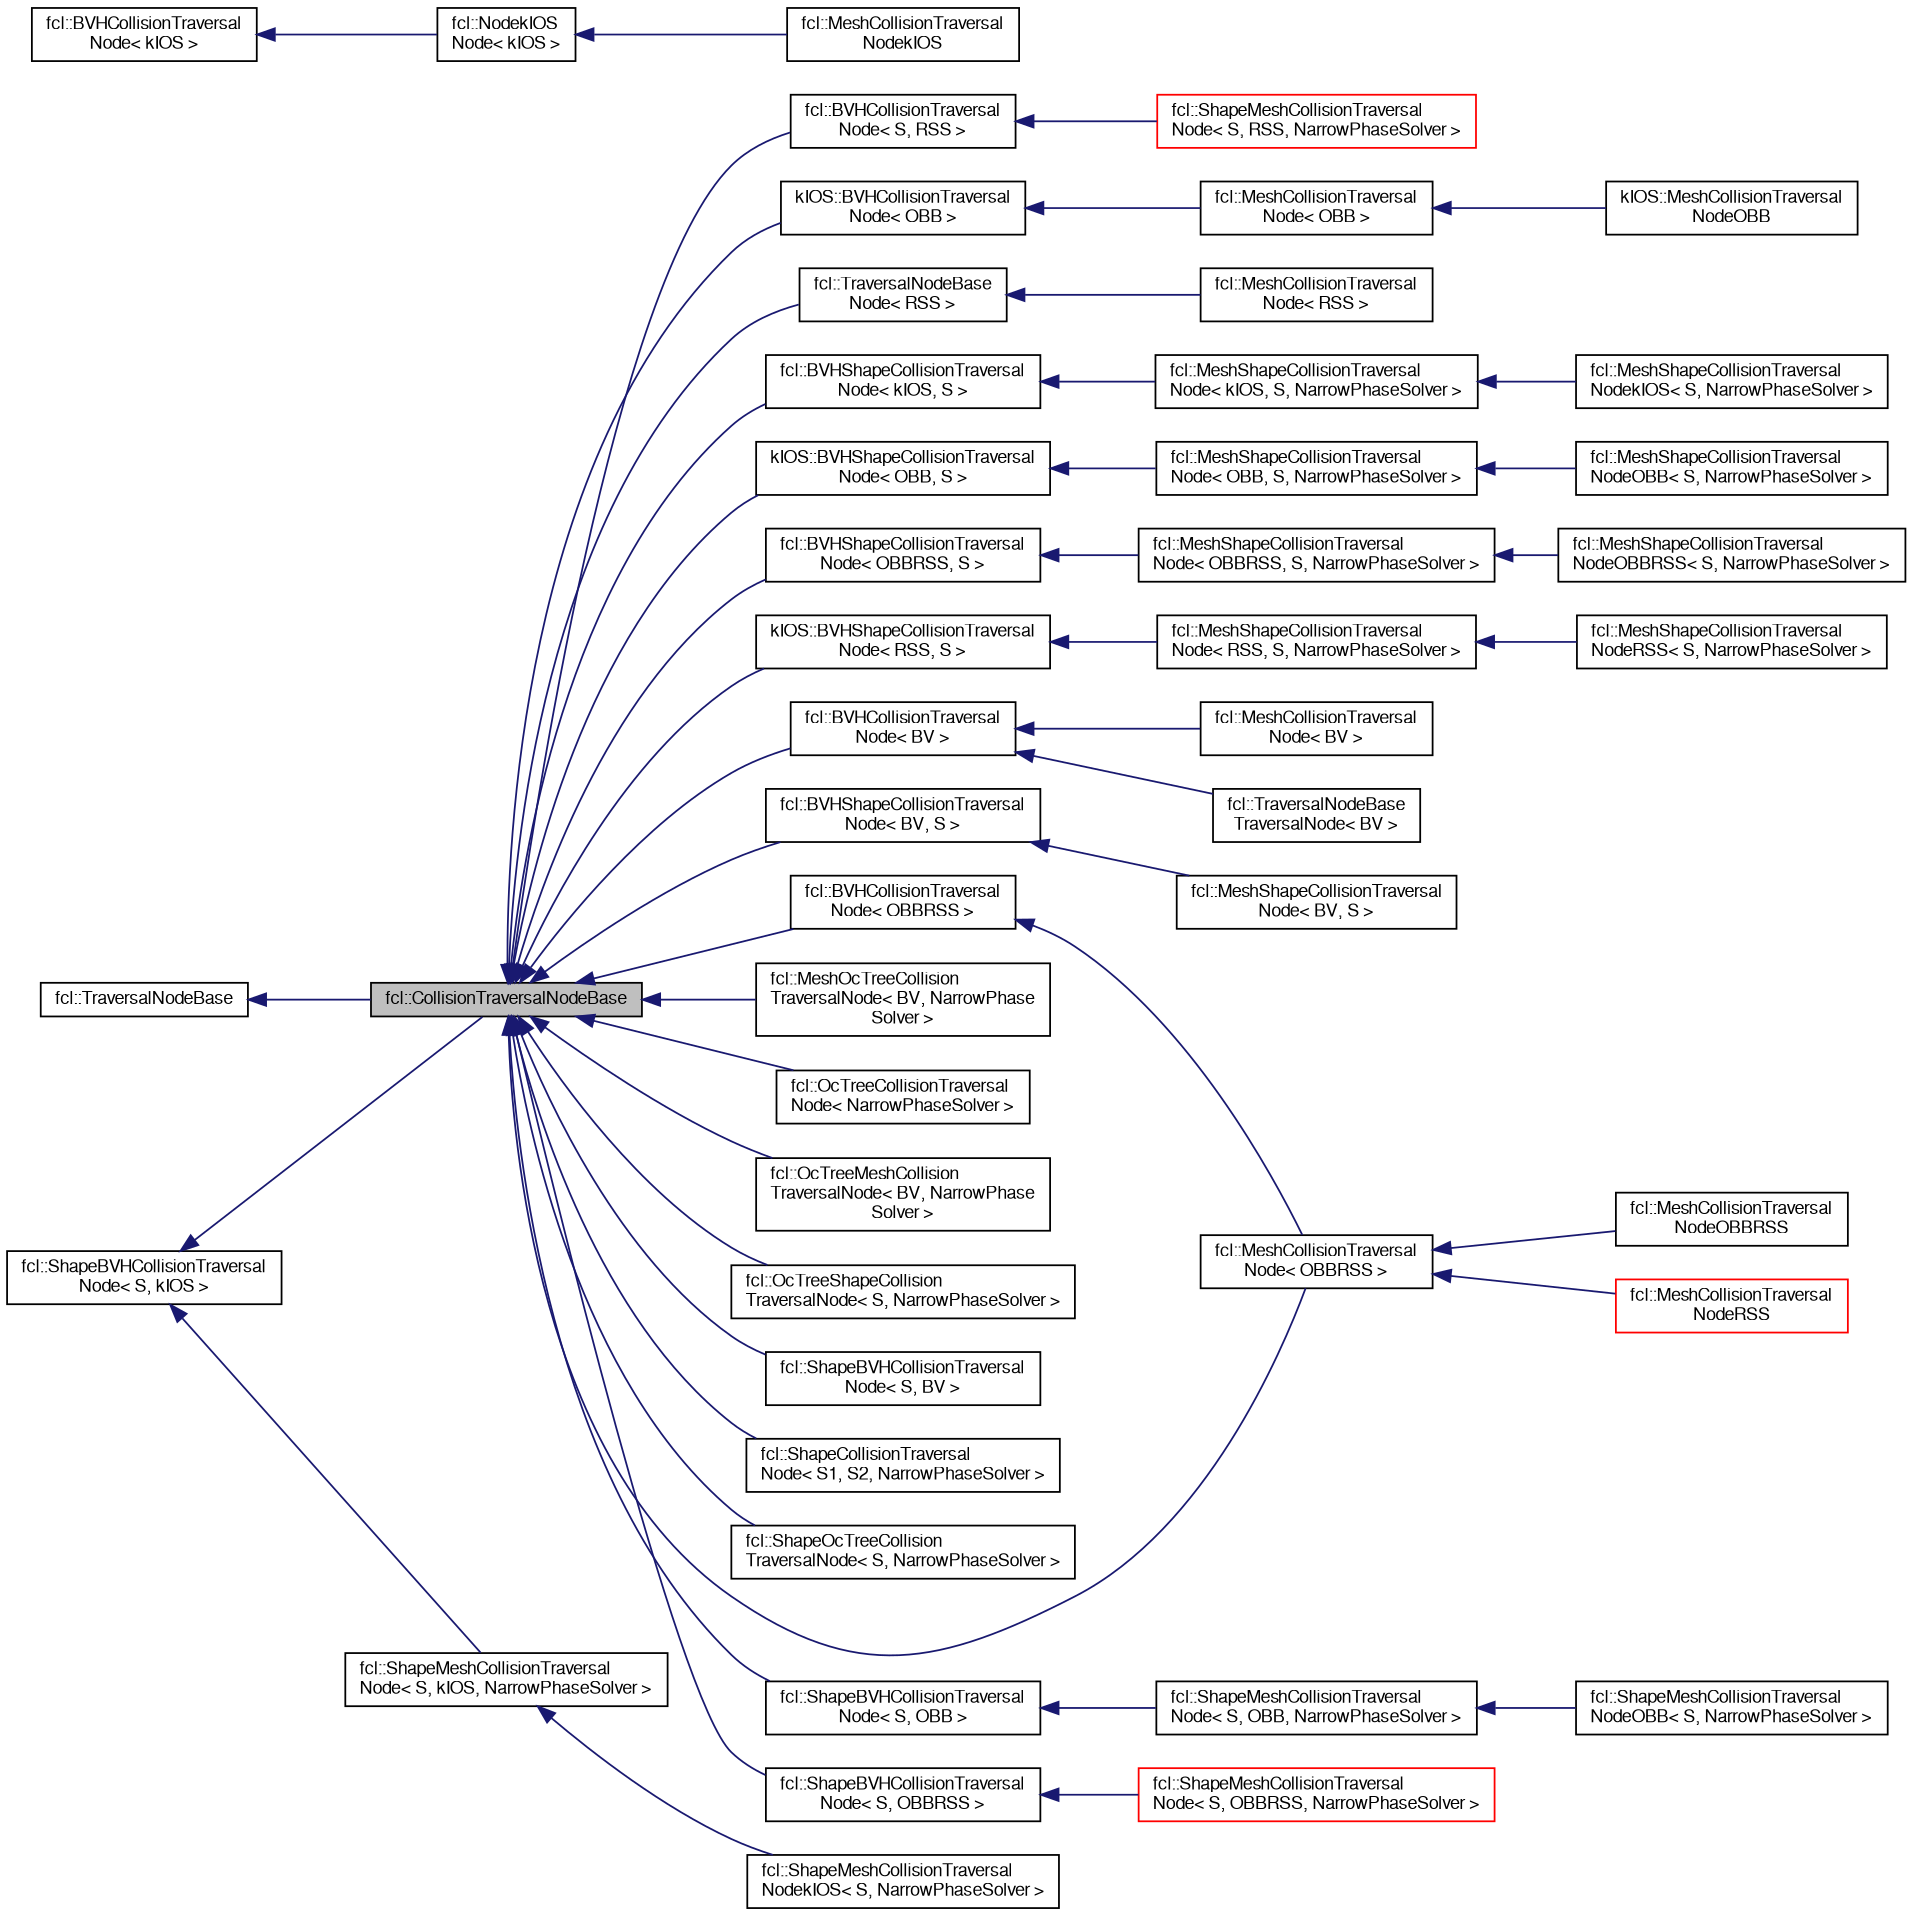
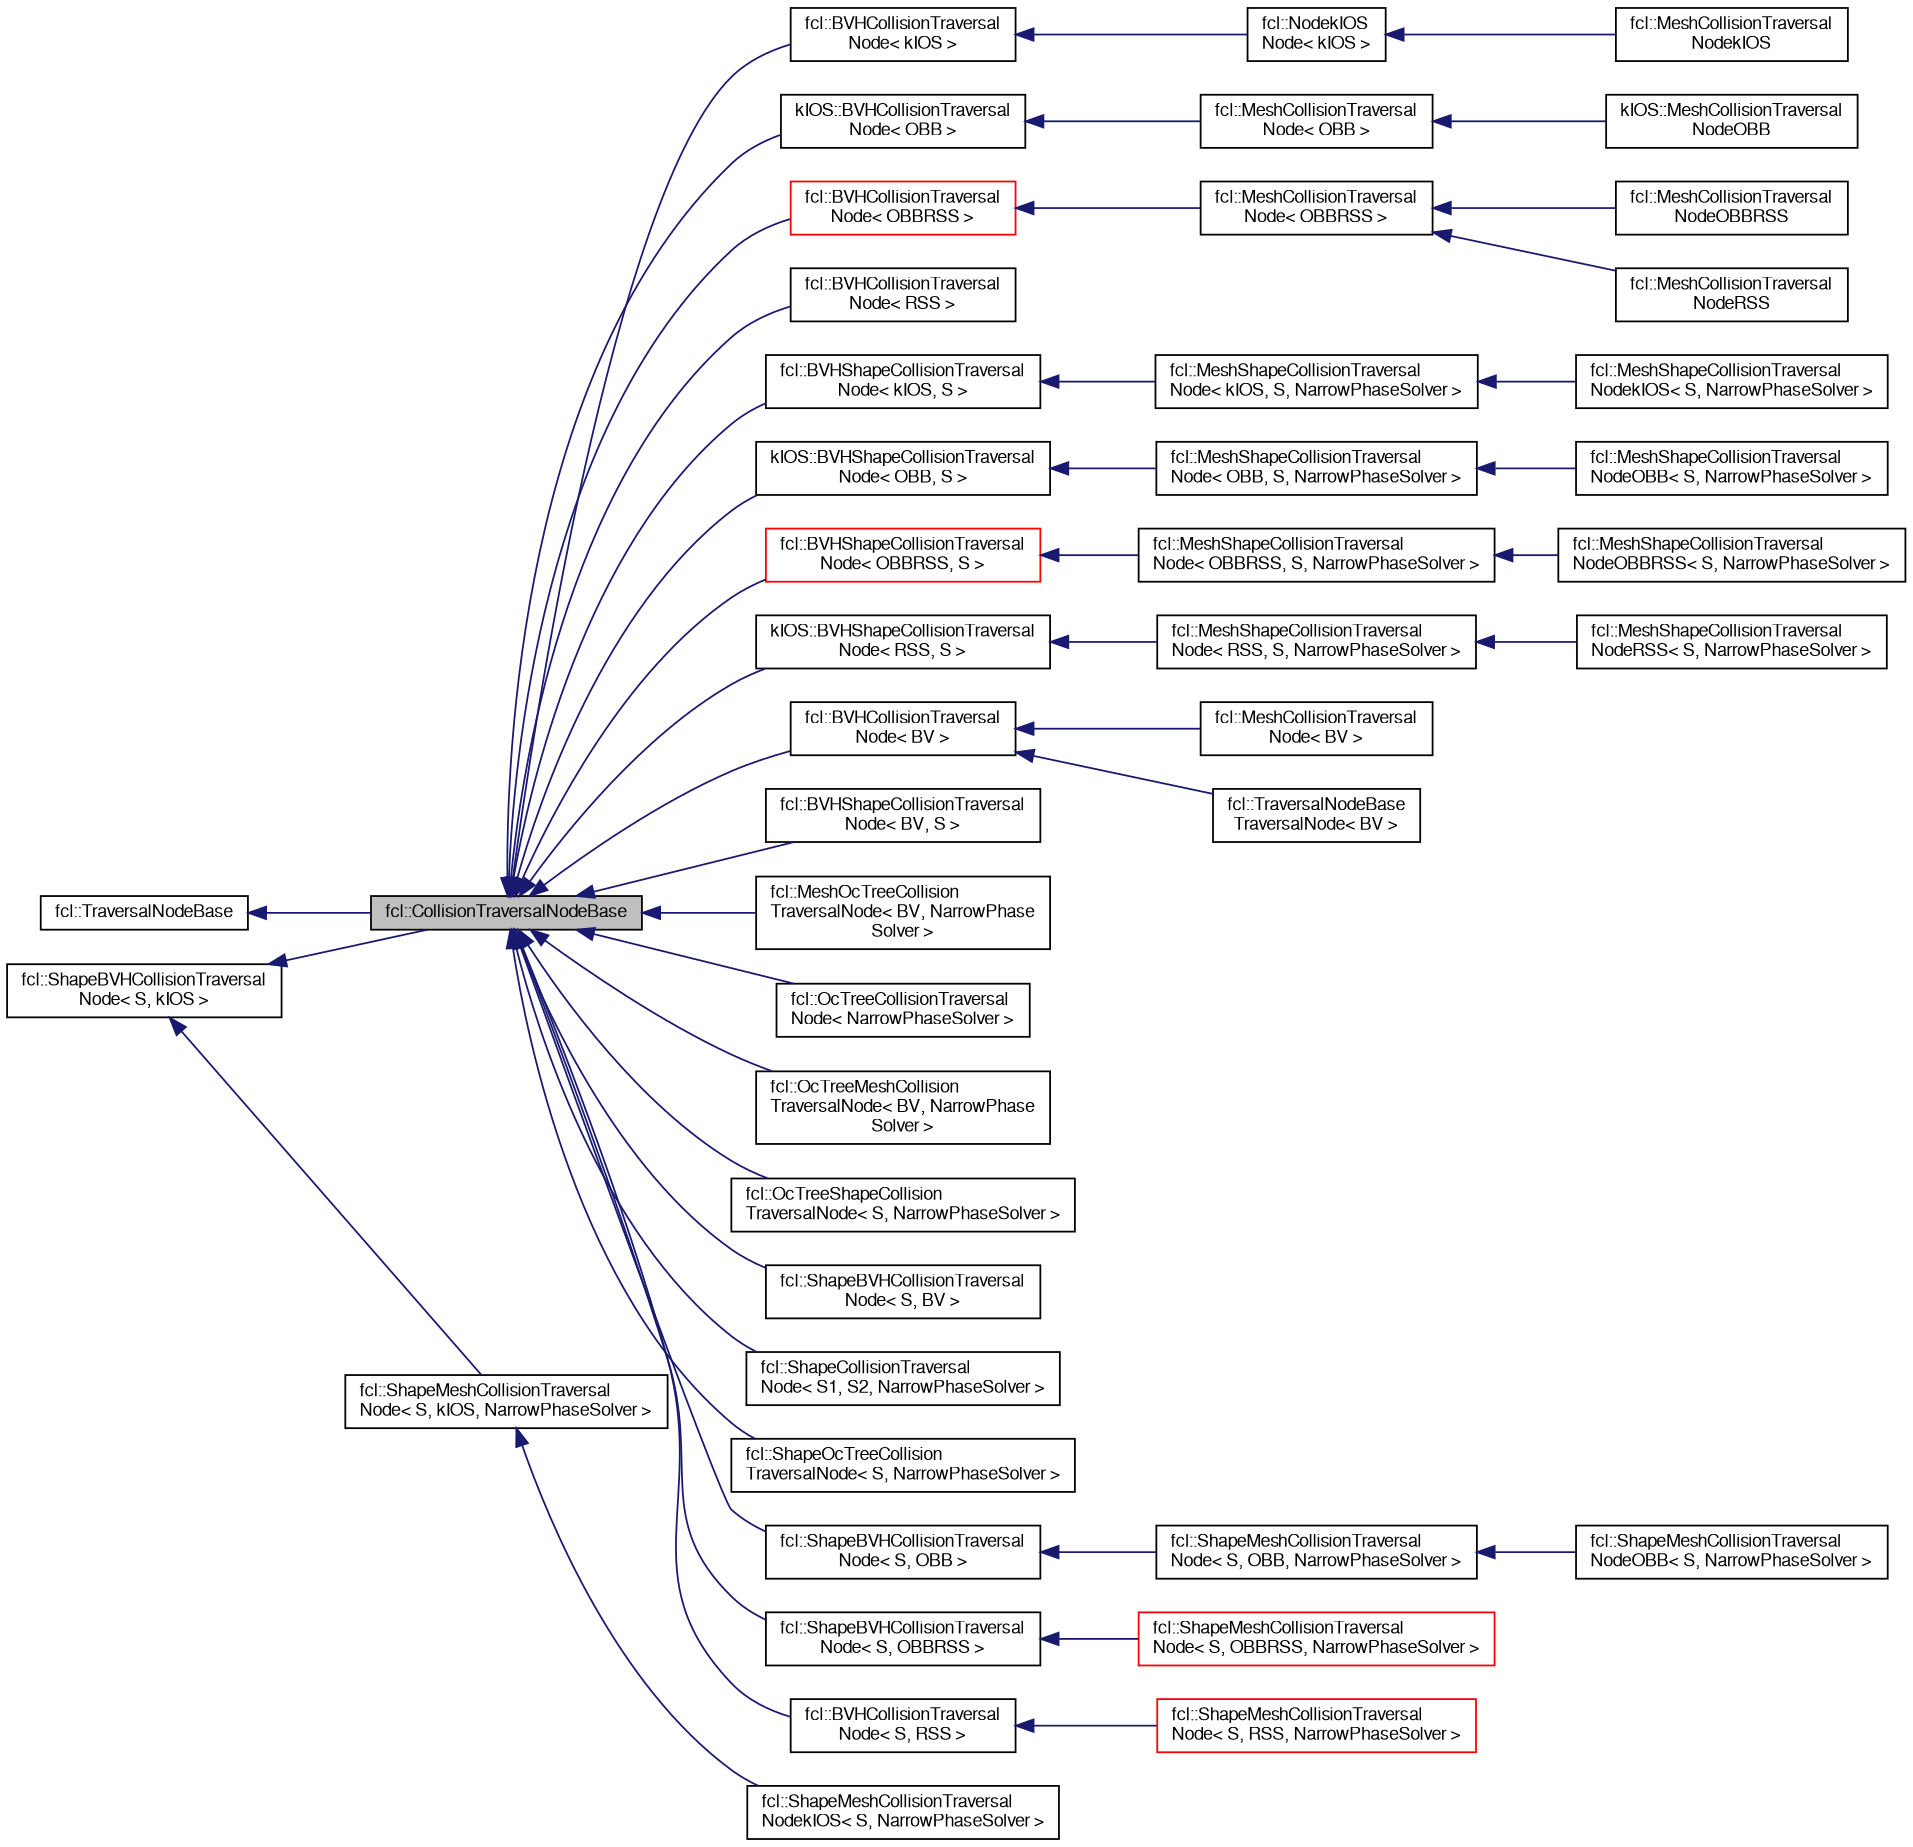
(903, 295) -> (903, 295)
(1317, 295) -> none
(903, 555) -> (903, 555)
(903, 902) -> (903, 208)
(1317, 902) -> none
(1732, 1306) -> (1732, 295)
(790, 1630) -> (594, 432)
